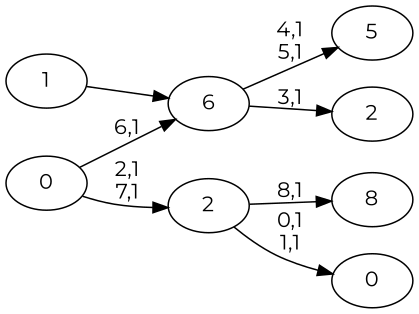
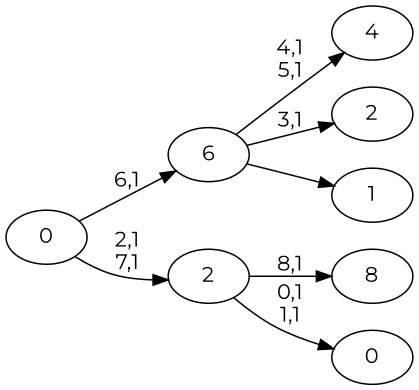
(372, 33) -> (372, 33)
(120, 91) -> (283, 173)
